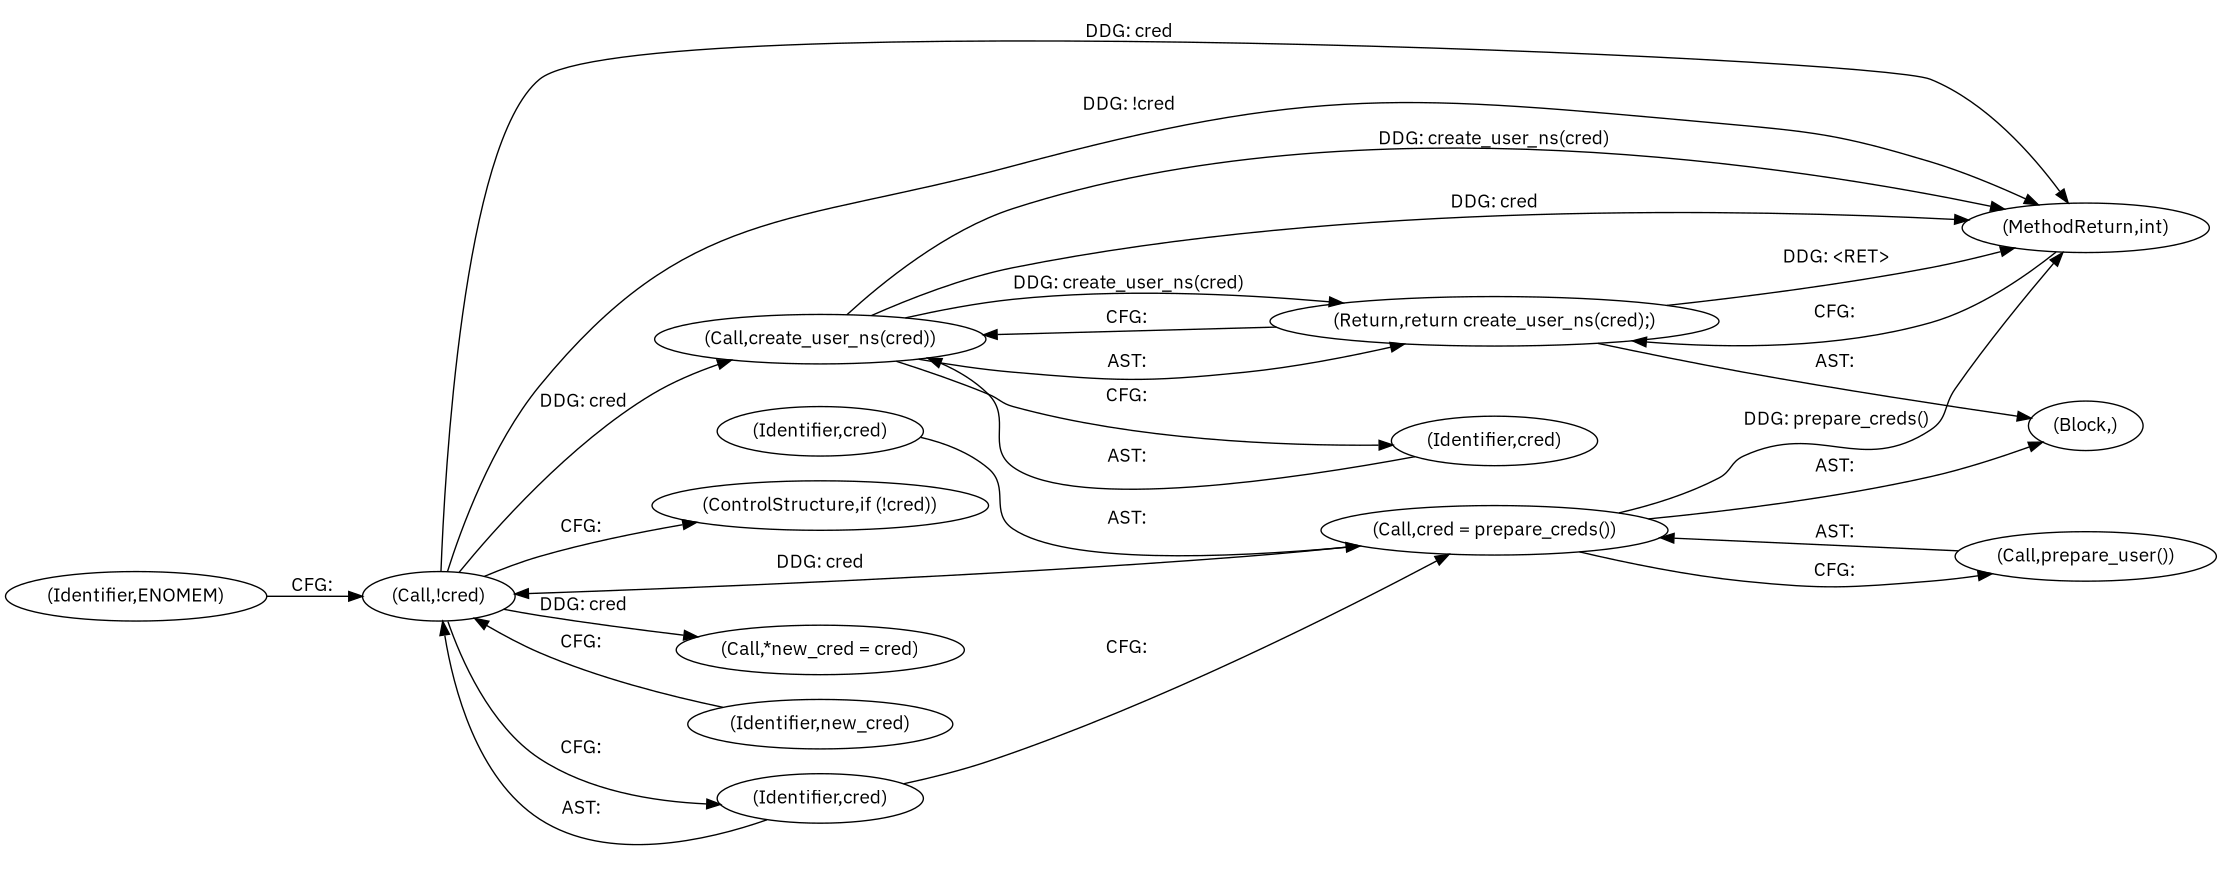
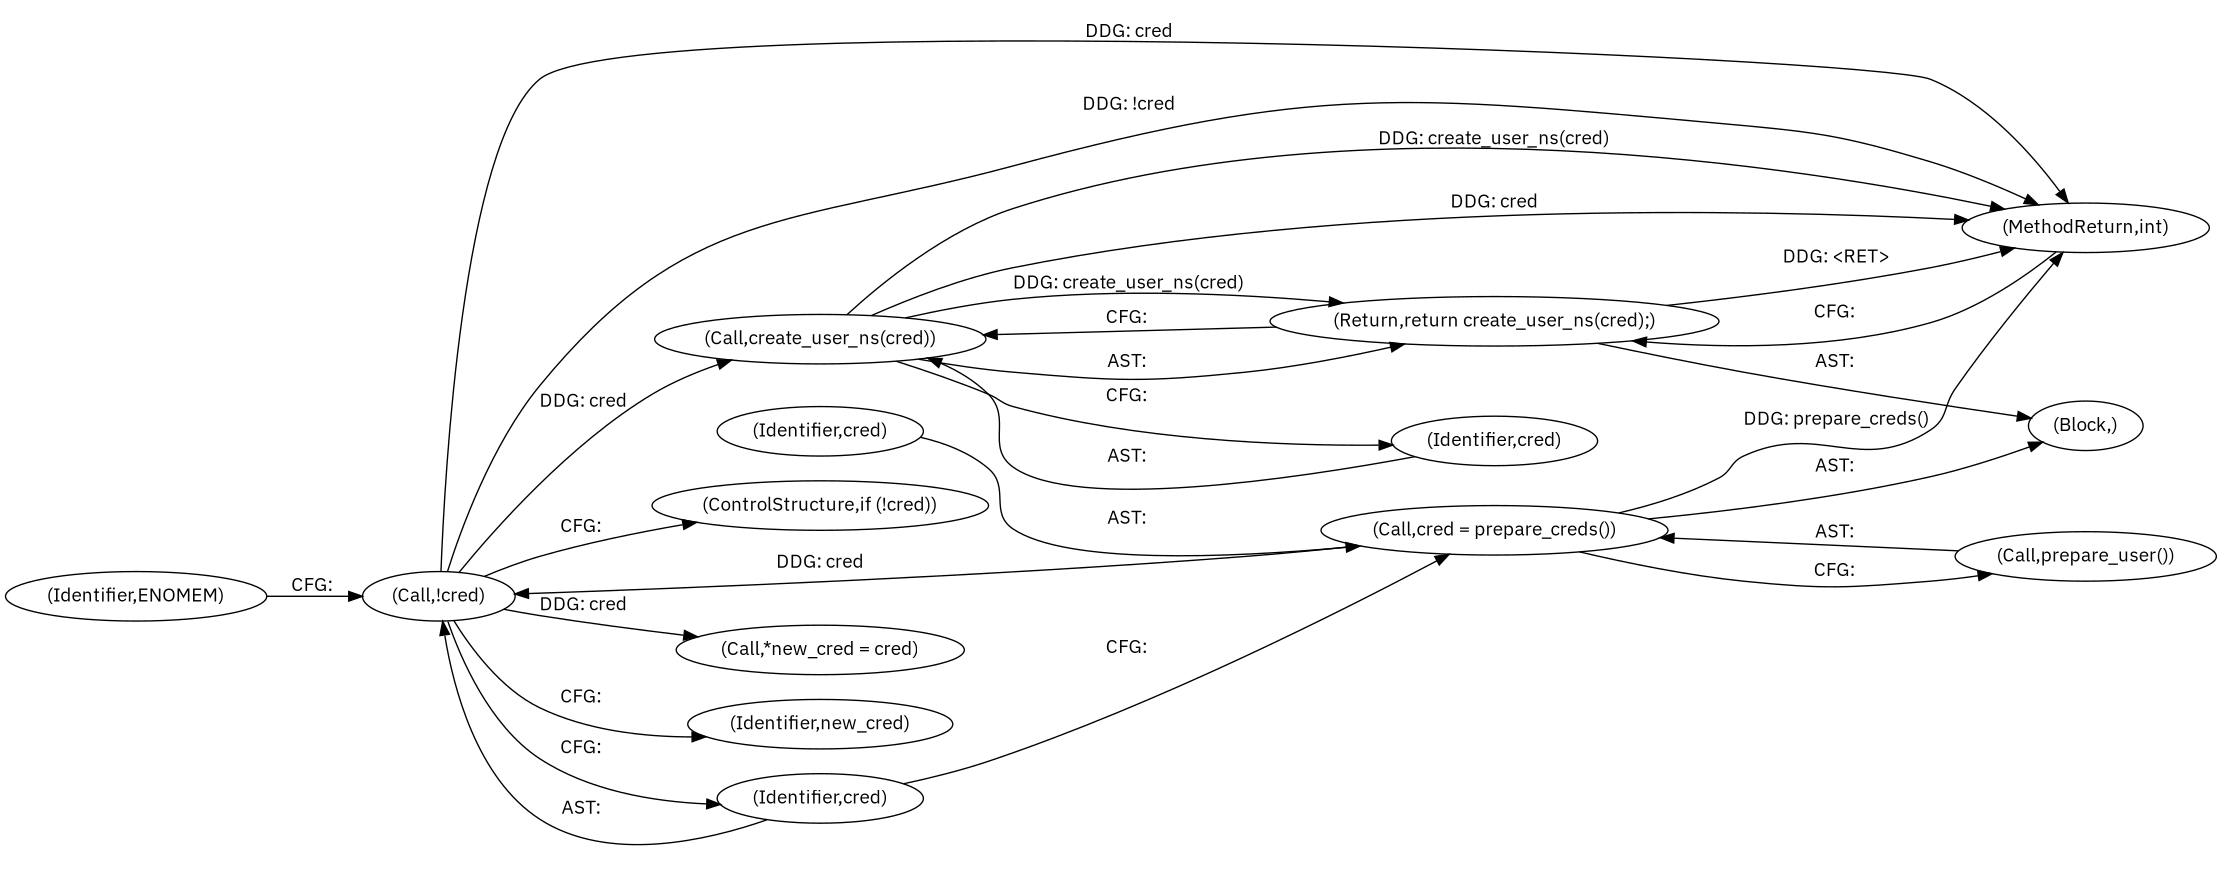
(601, 676) -> (555, 714)
